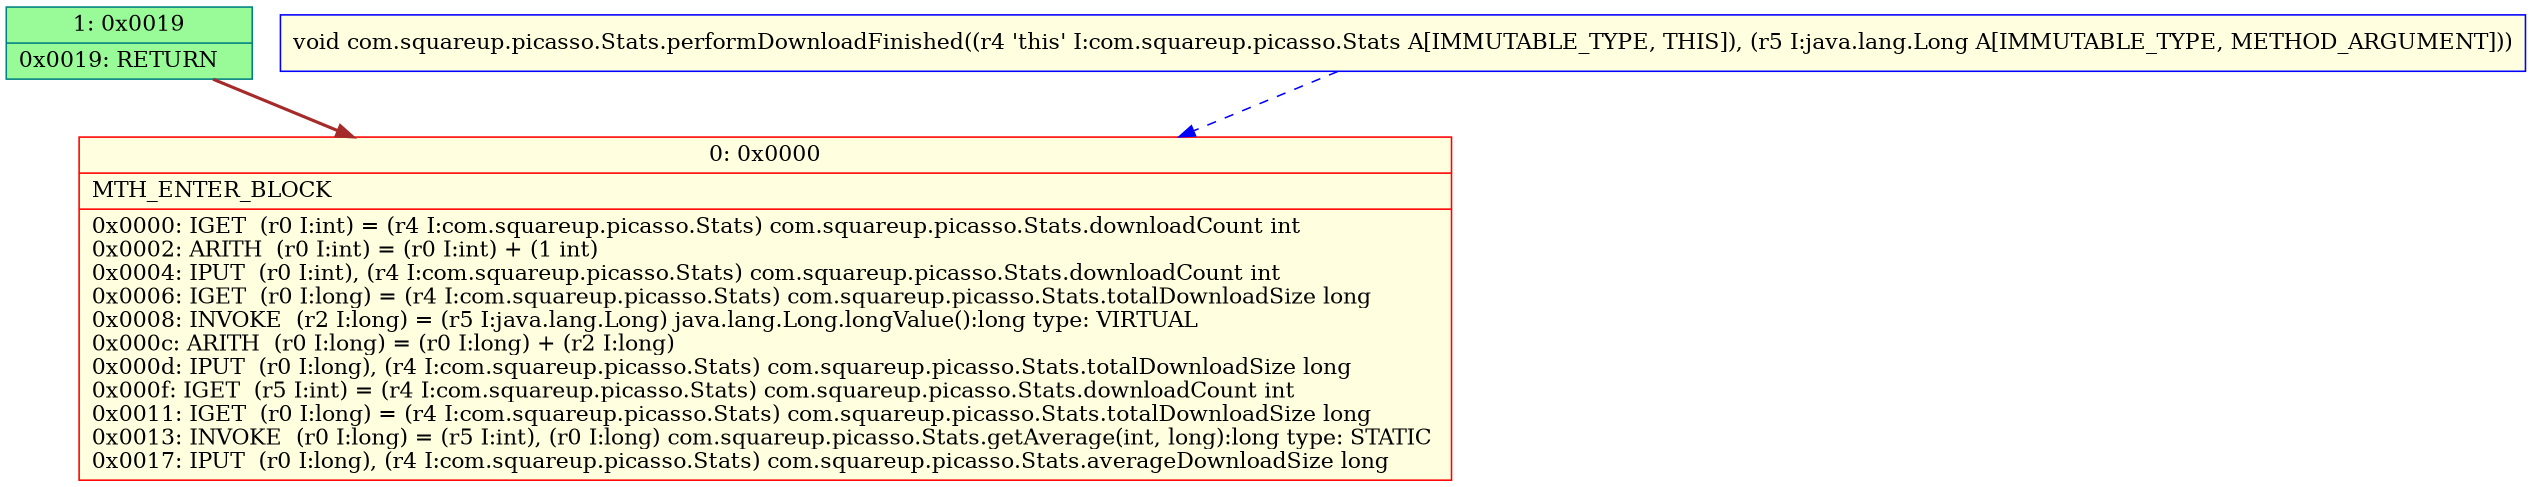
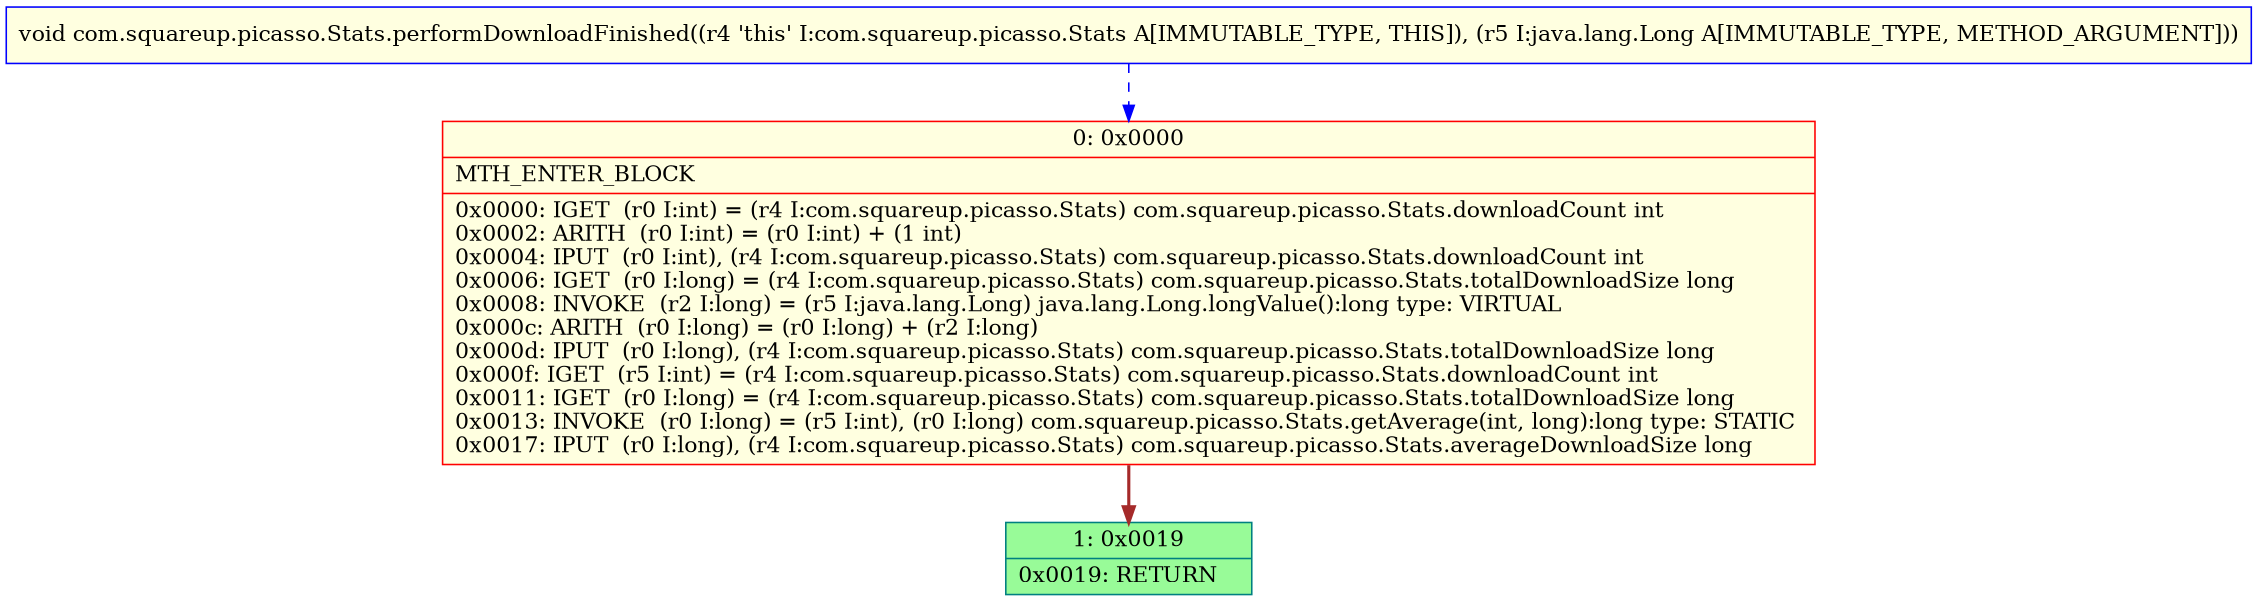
(276, 105) -> (1129, 486)
